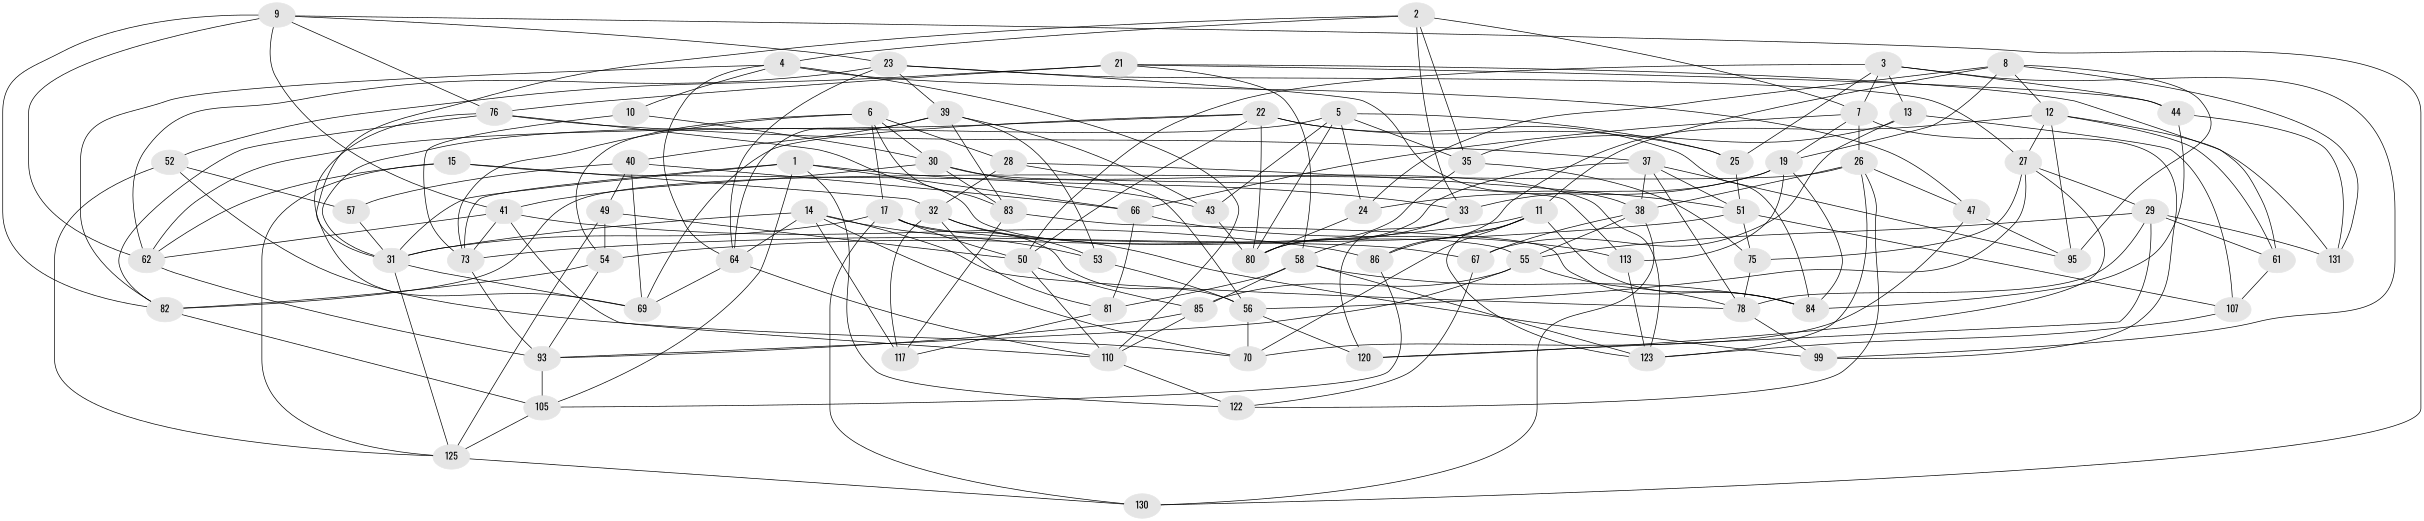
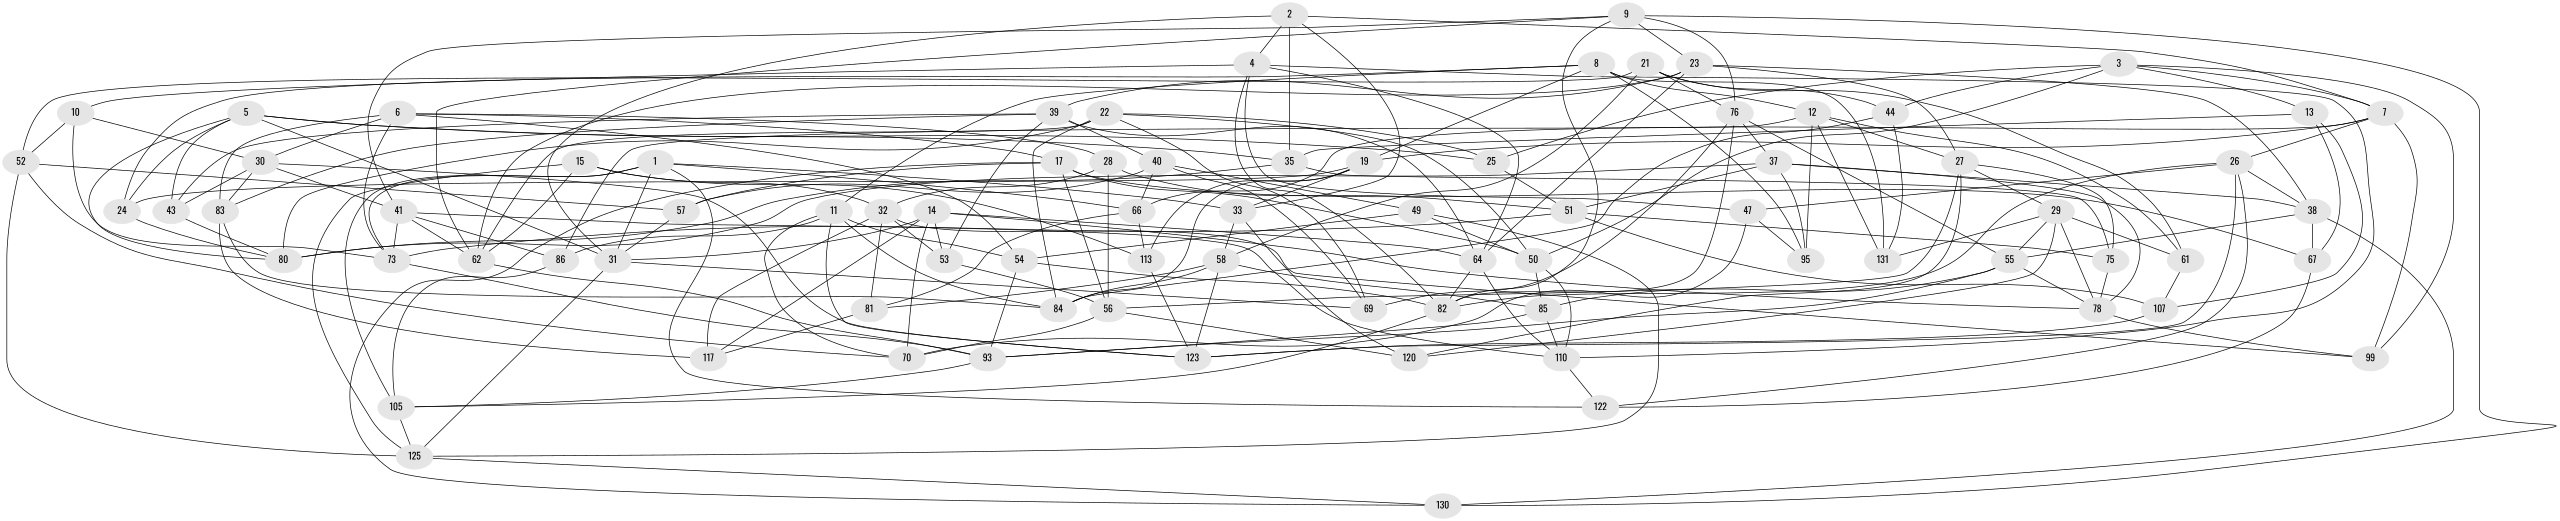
none -> (48, 138)
(649, 236) -> (867, 173)
(688, 285) -> (1461, 284)
